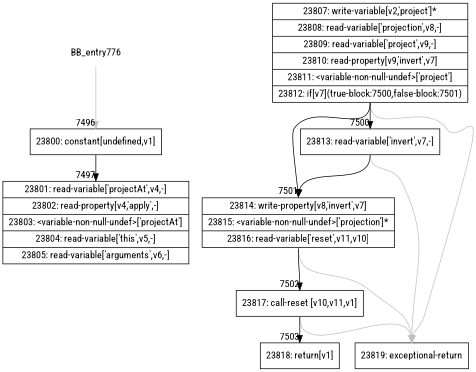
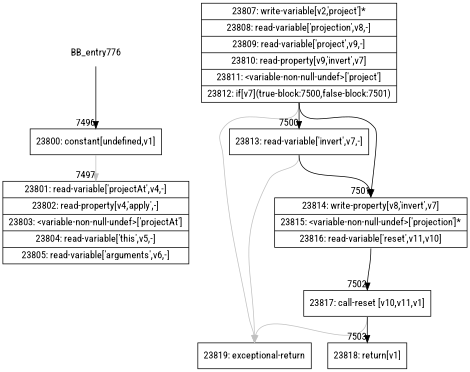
(96, 94) -> (96, 94)
(96, 164) -> (96, 164)
(359, 283) -> none
